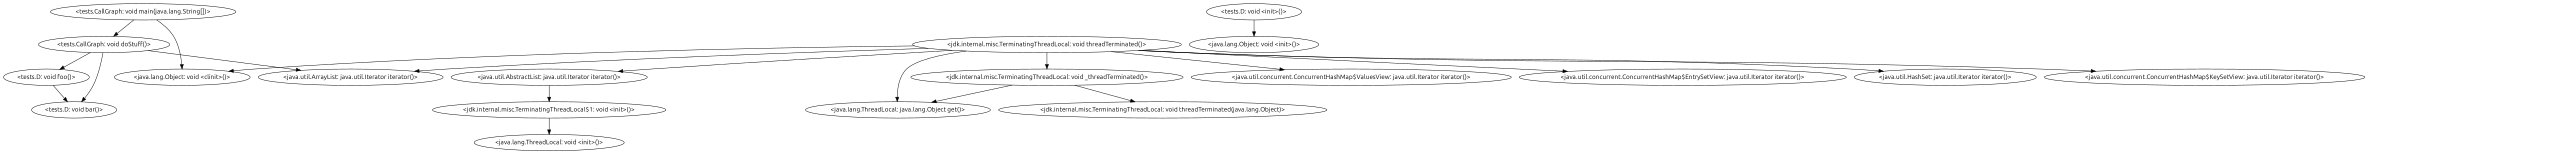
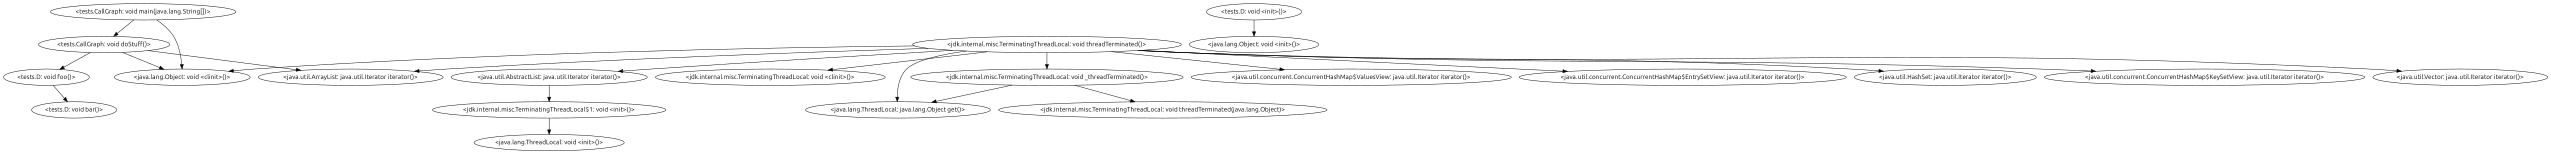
(97, 77) -> (141, 60)
none -> (770, 77)
none -> (2460, 77)
